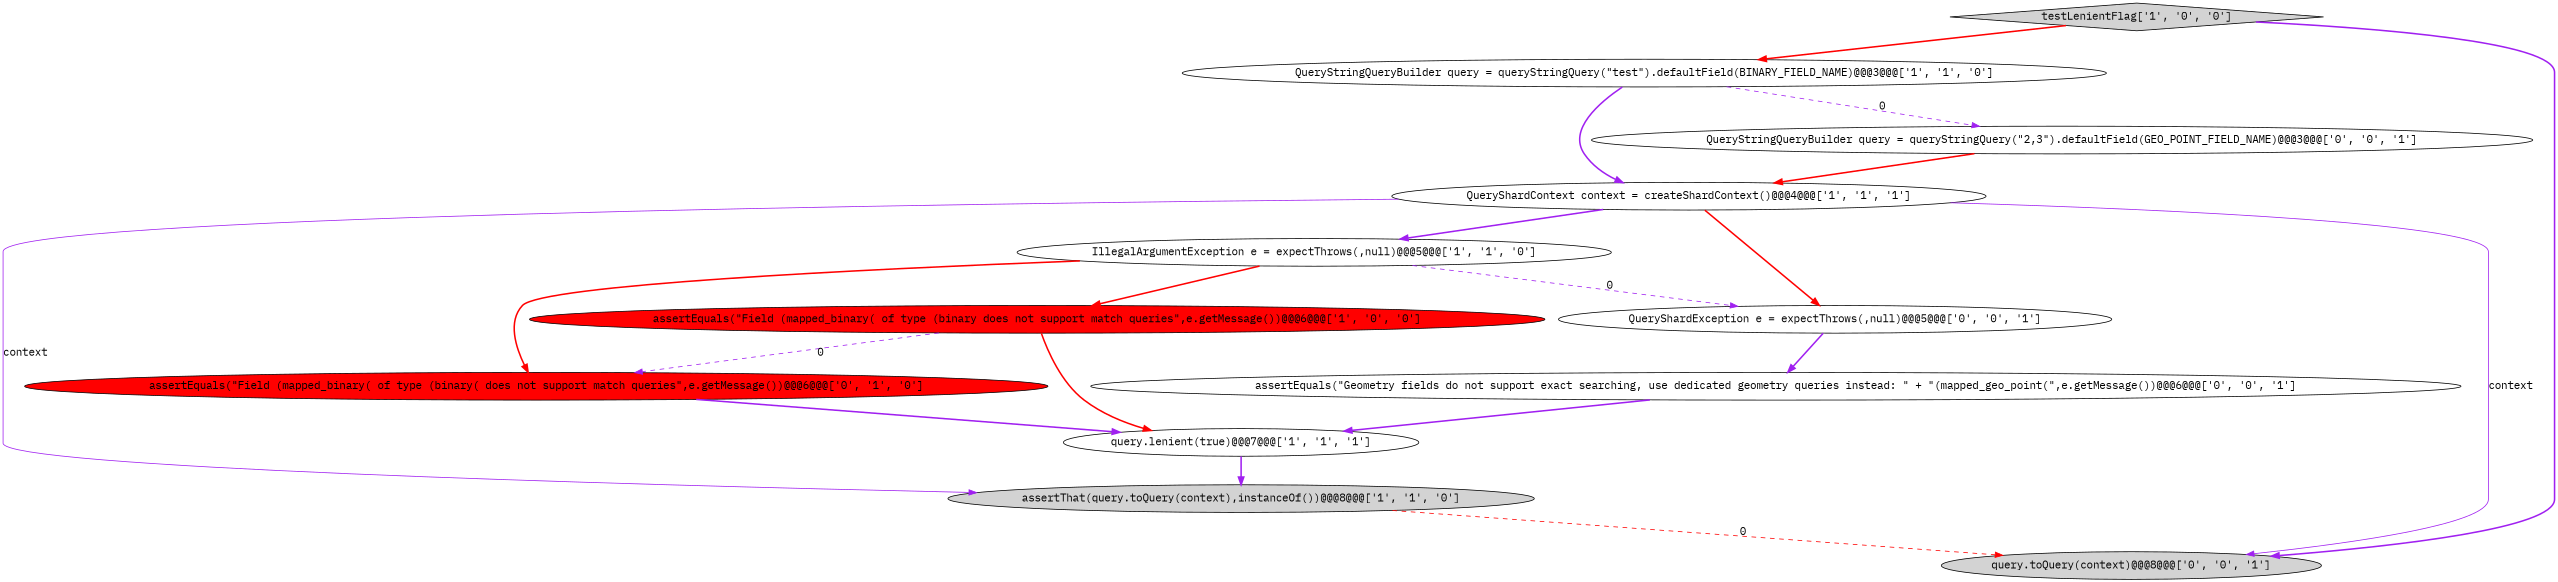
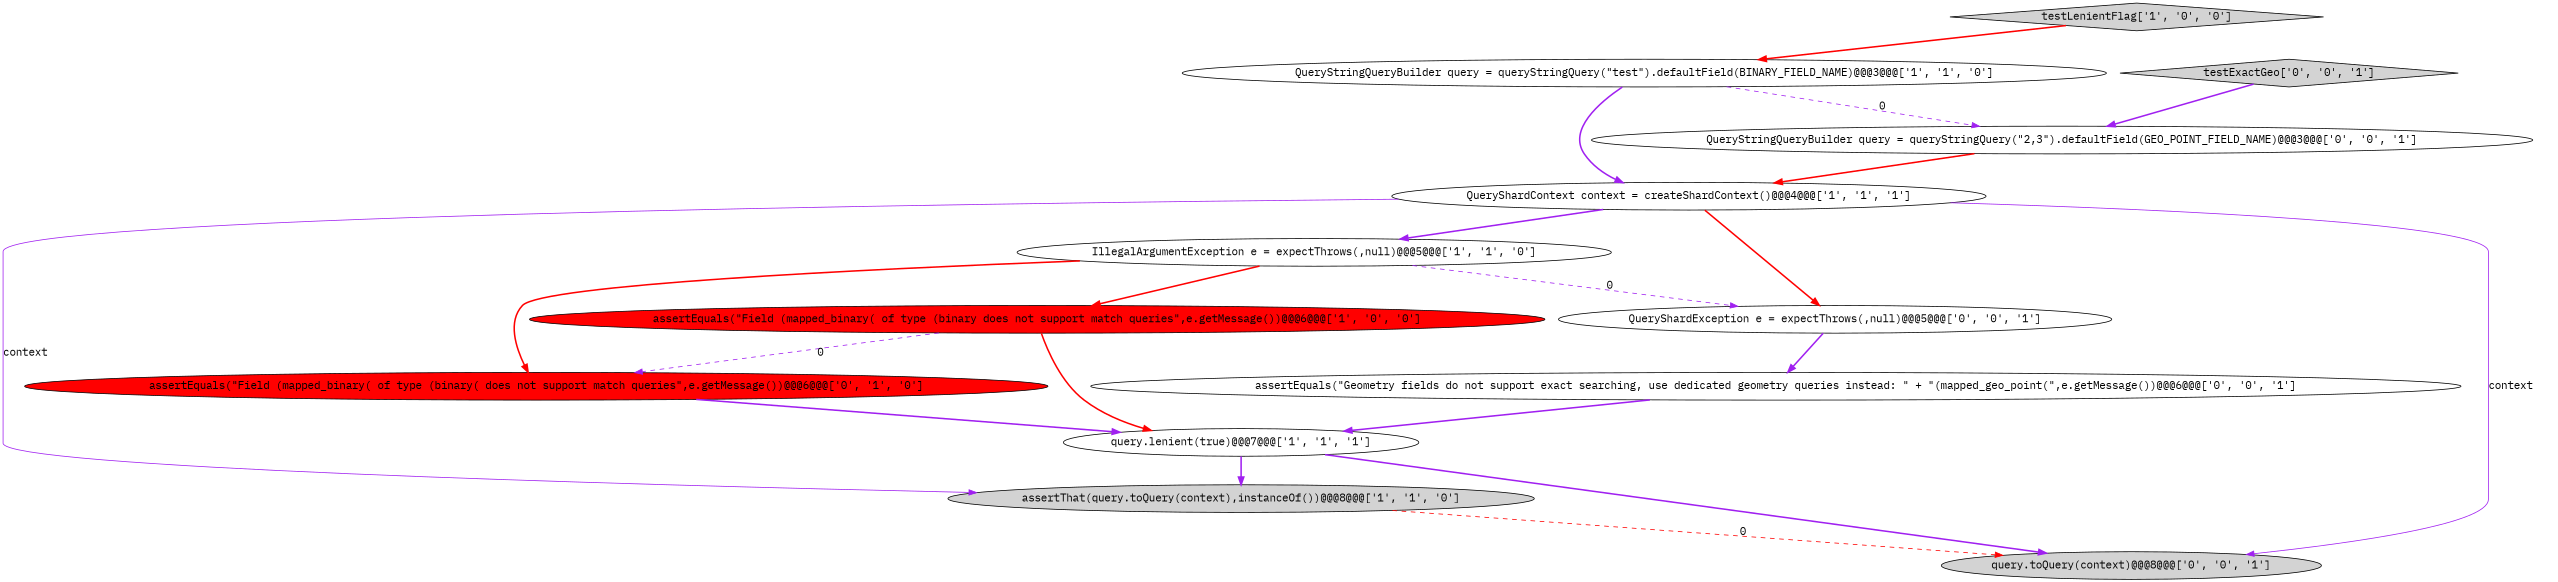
none -> (2289, 73)
(2555, 275) -> (1682, 503)
